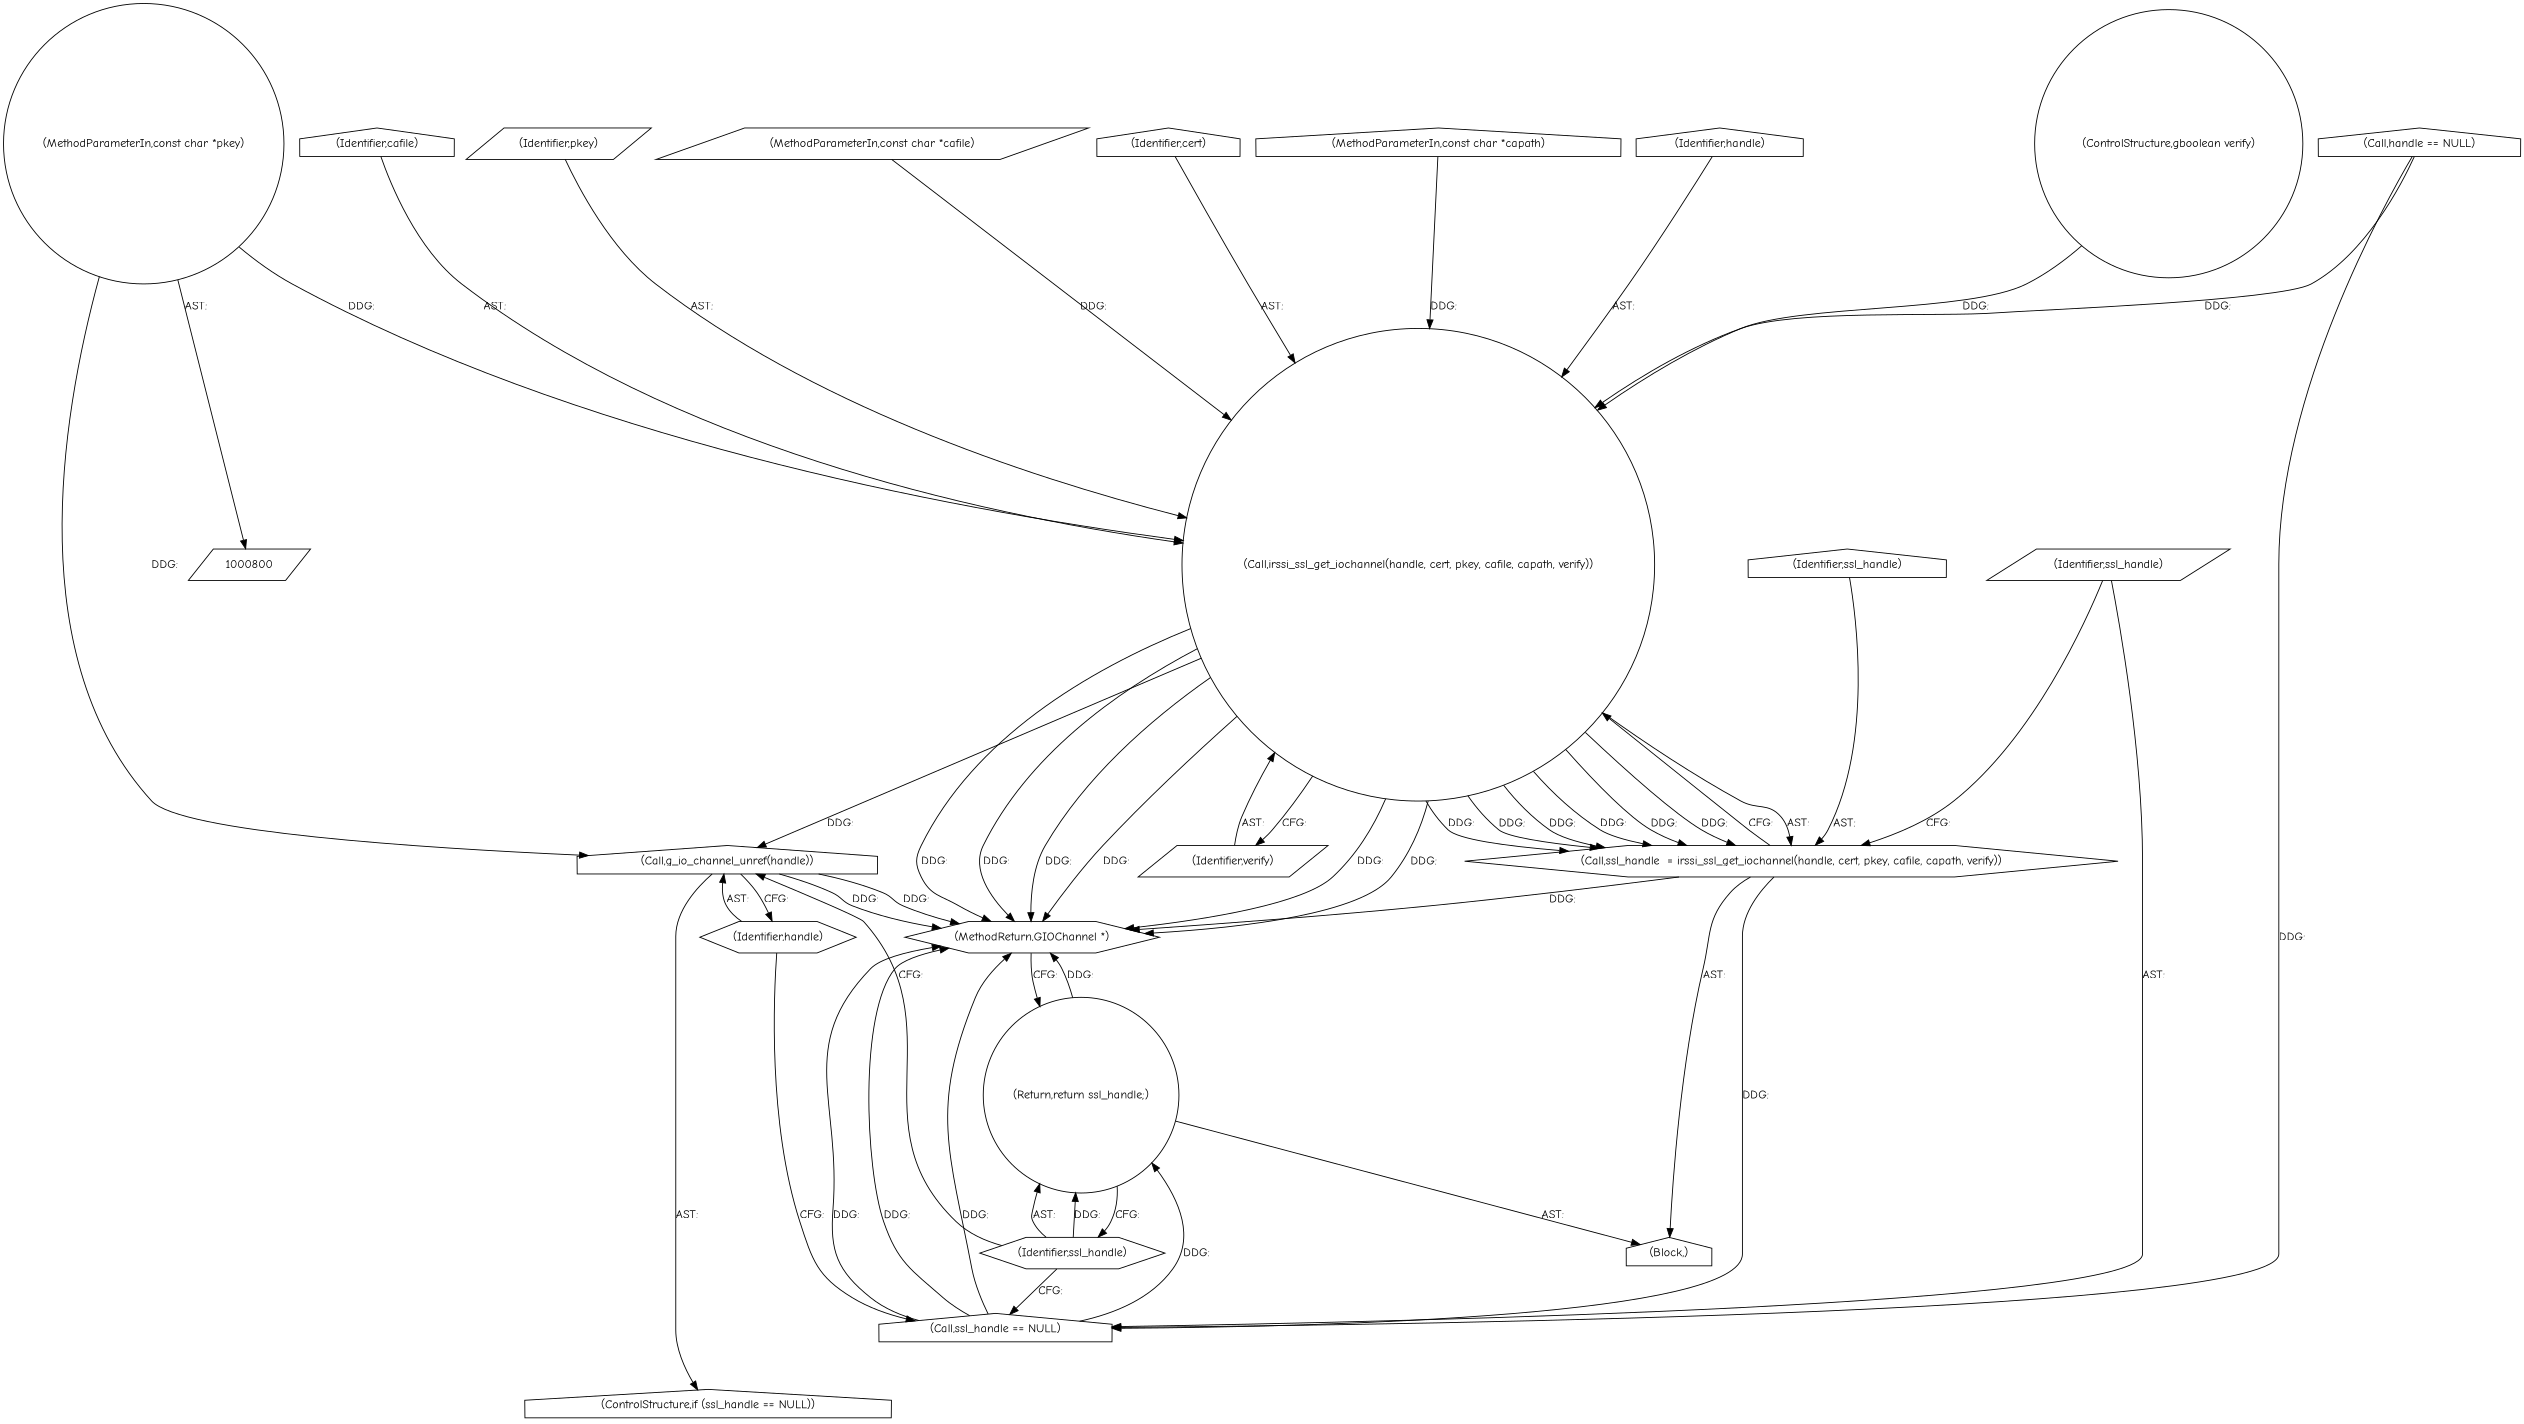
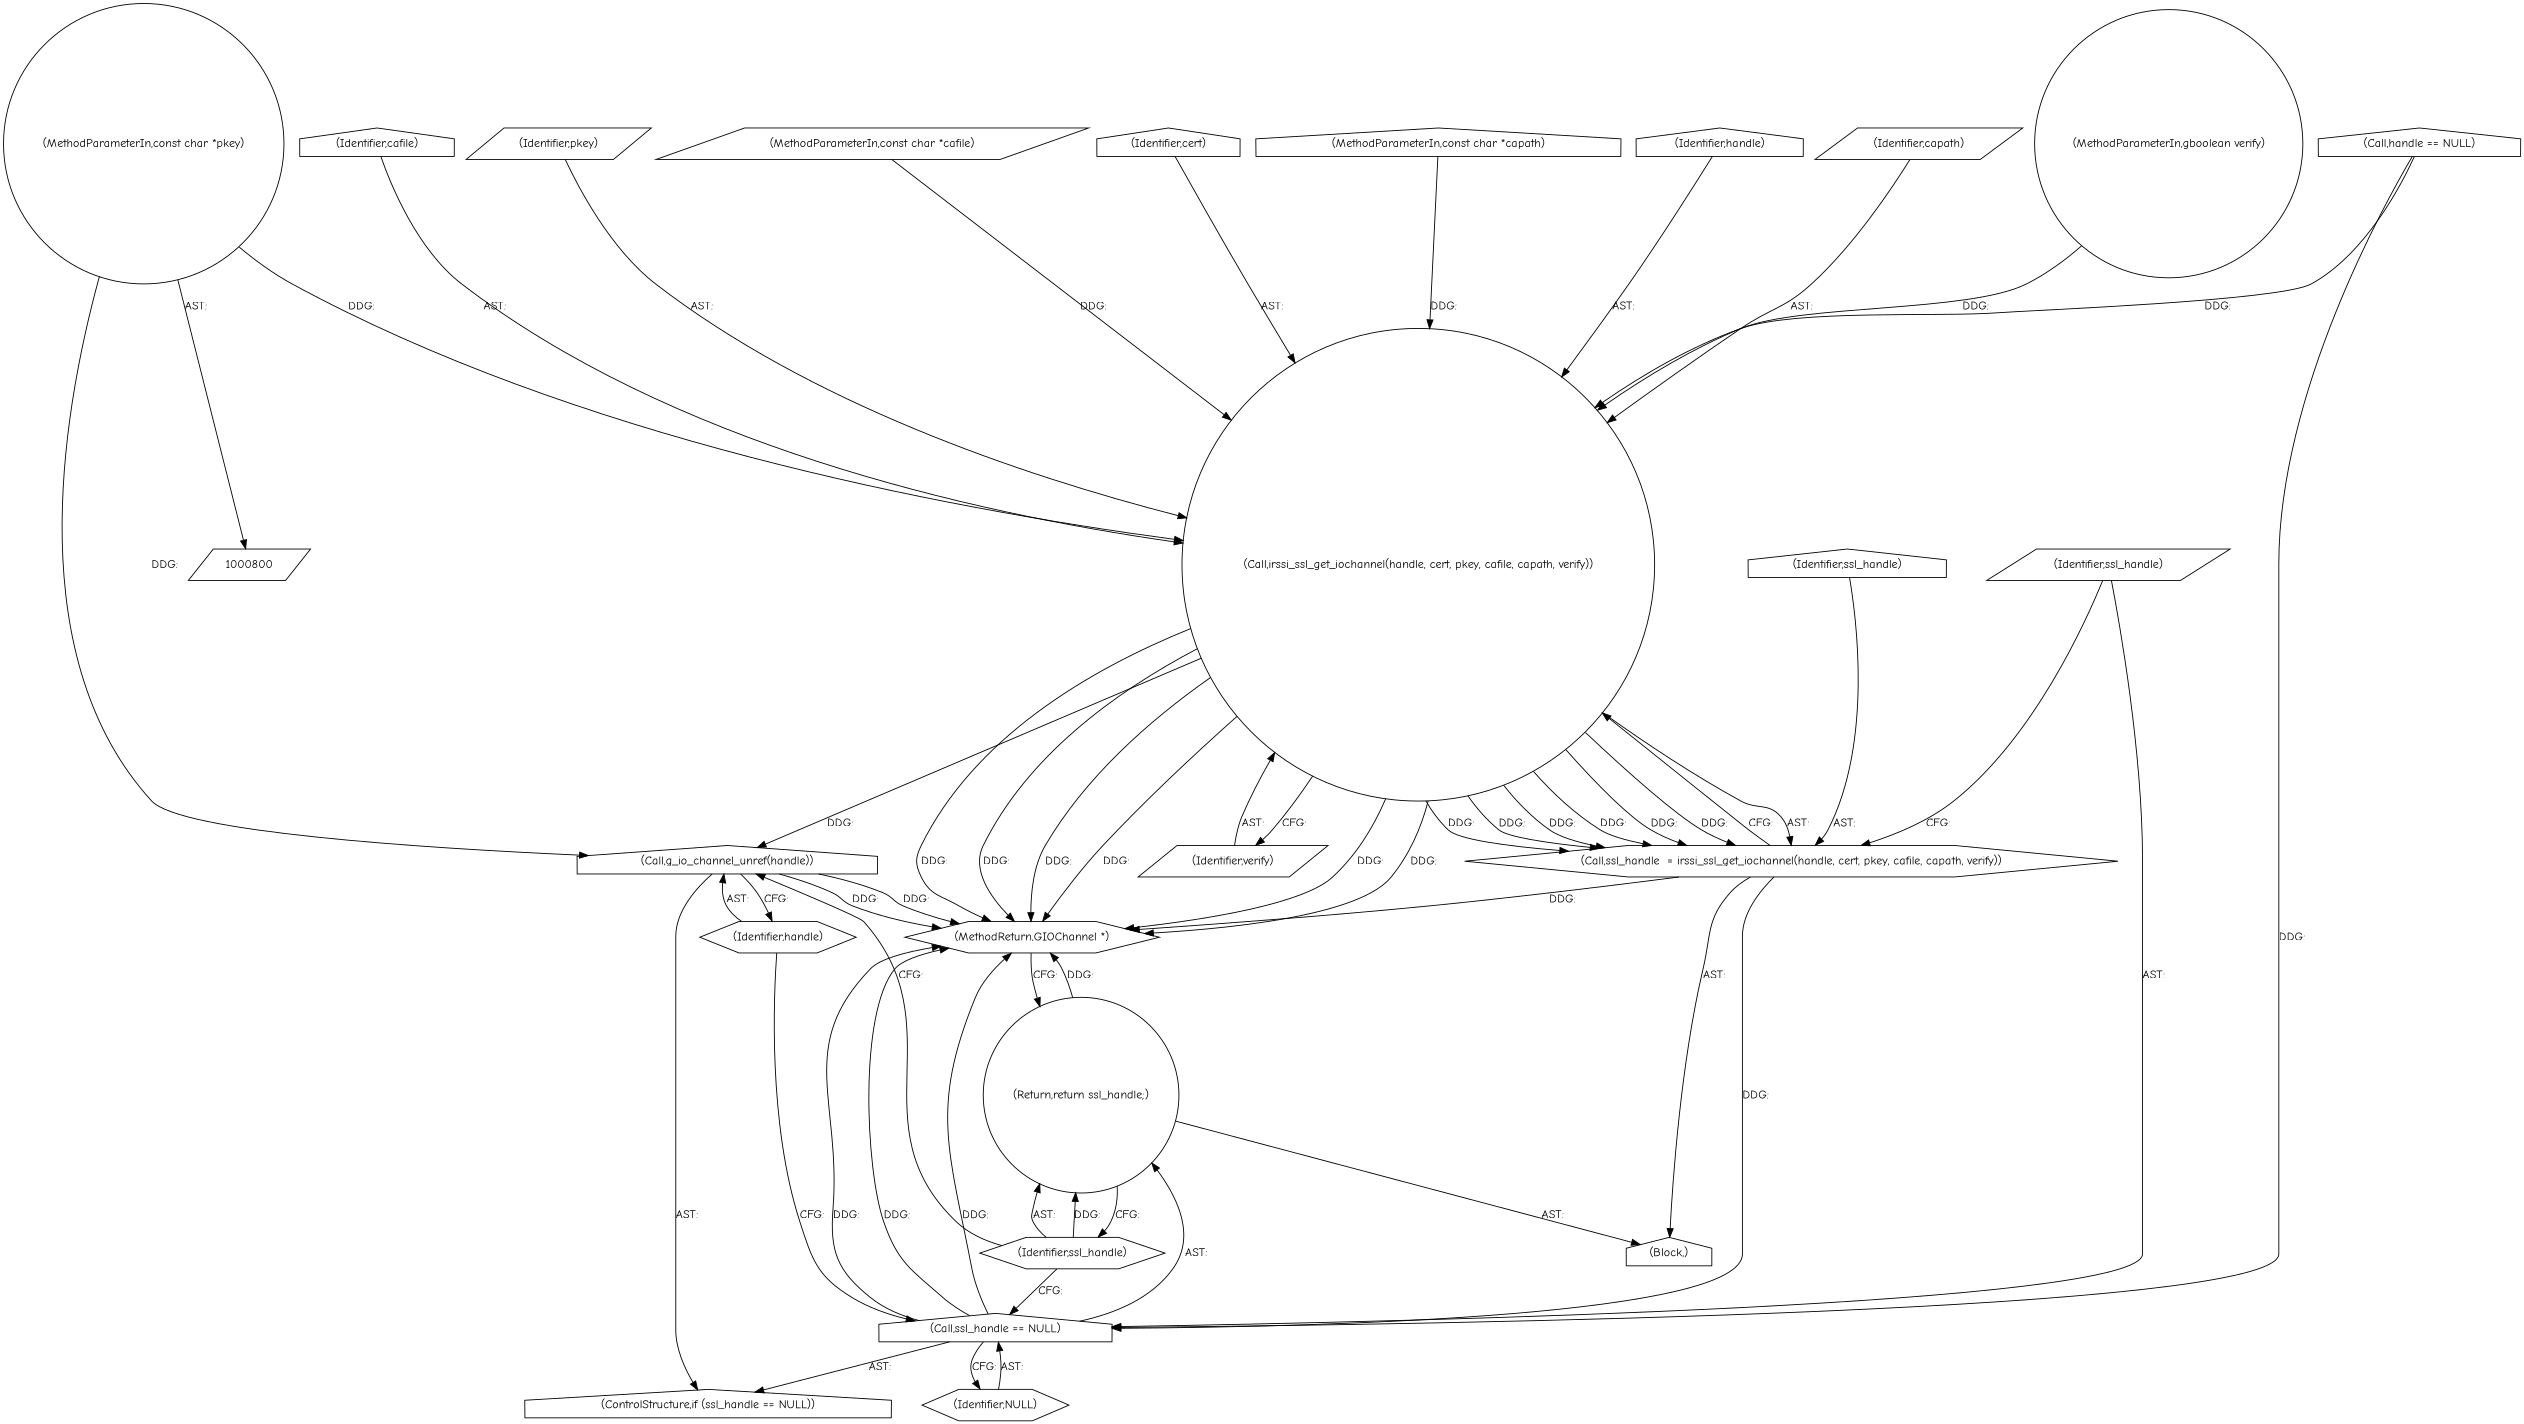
none -> (1919, 144)
(2169, 144) -> (2169, 144)
(1199, 1253) -> (1199, 1253)
none -> (857, 1366)
none -> (995, 1405)
